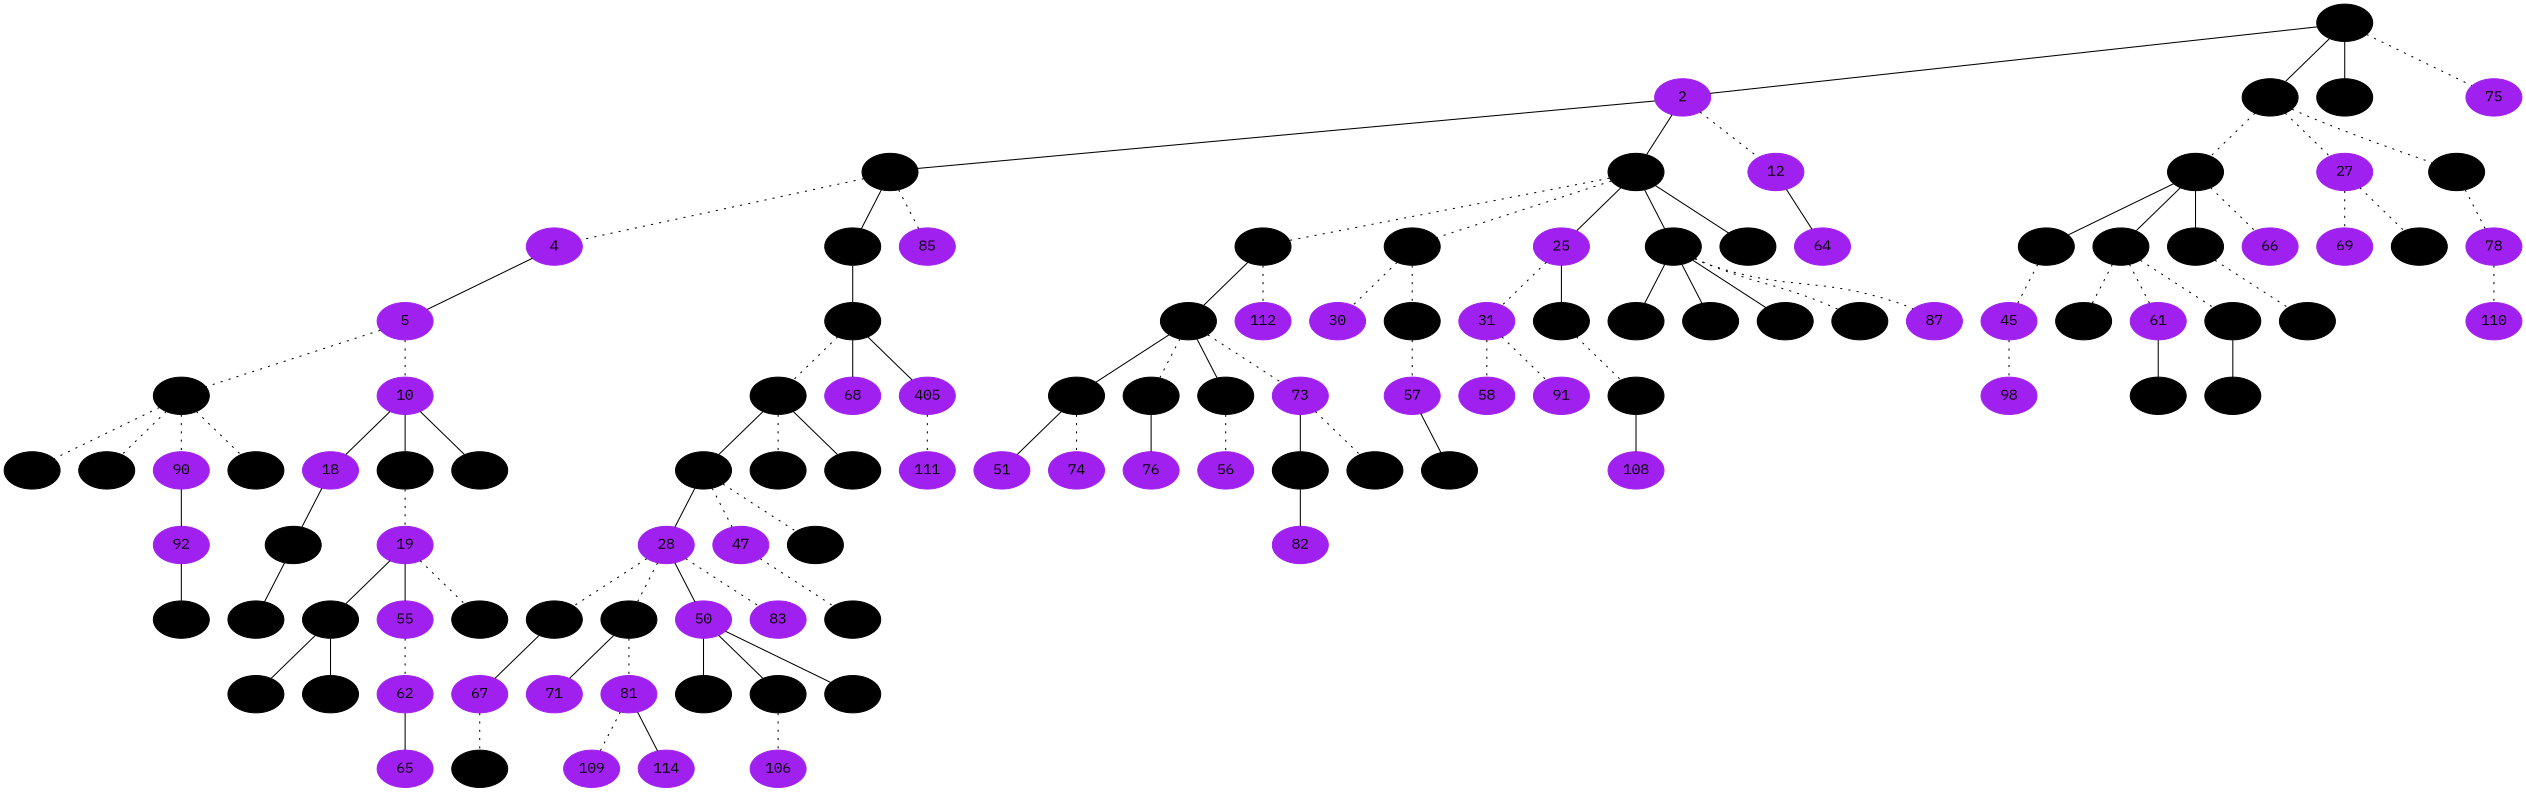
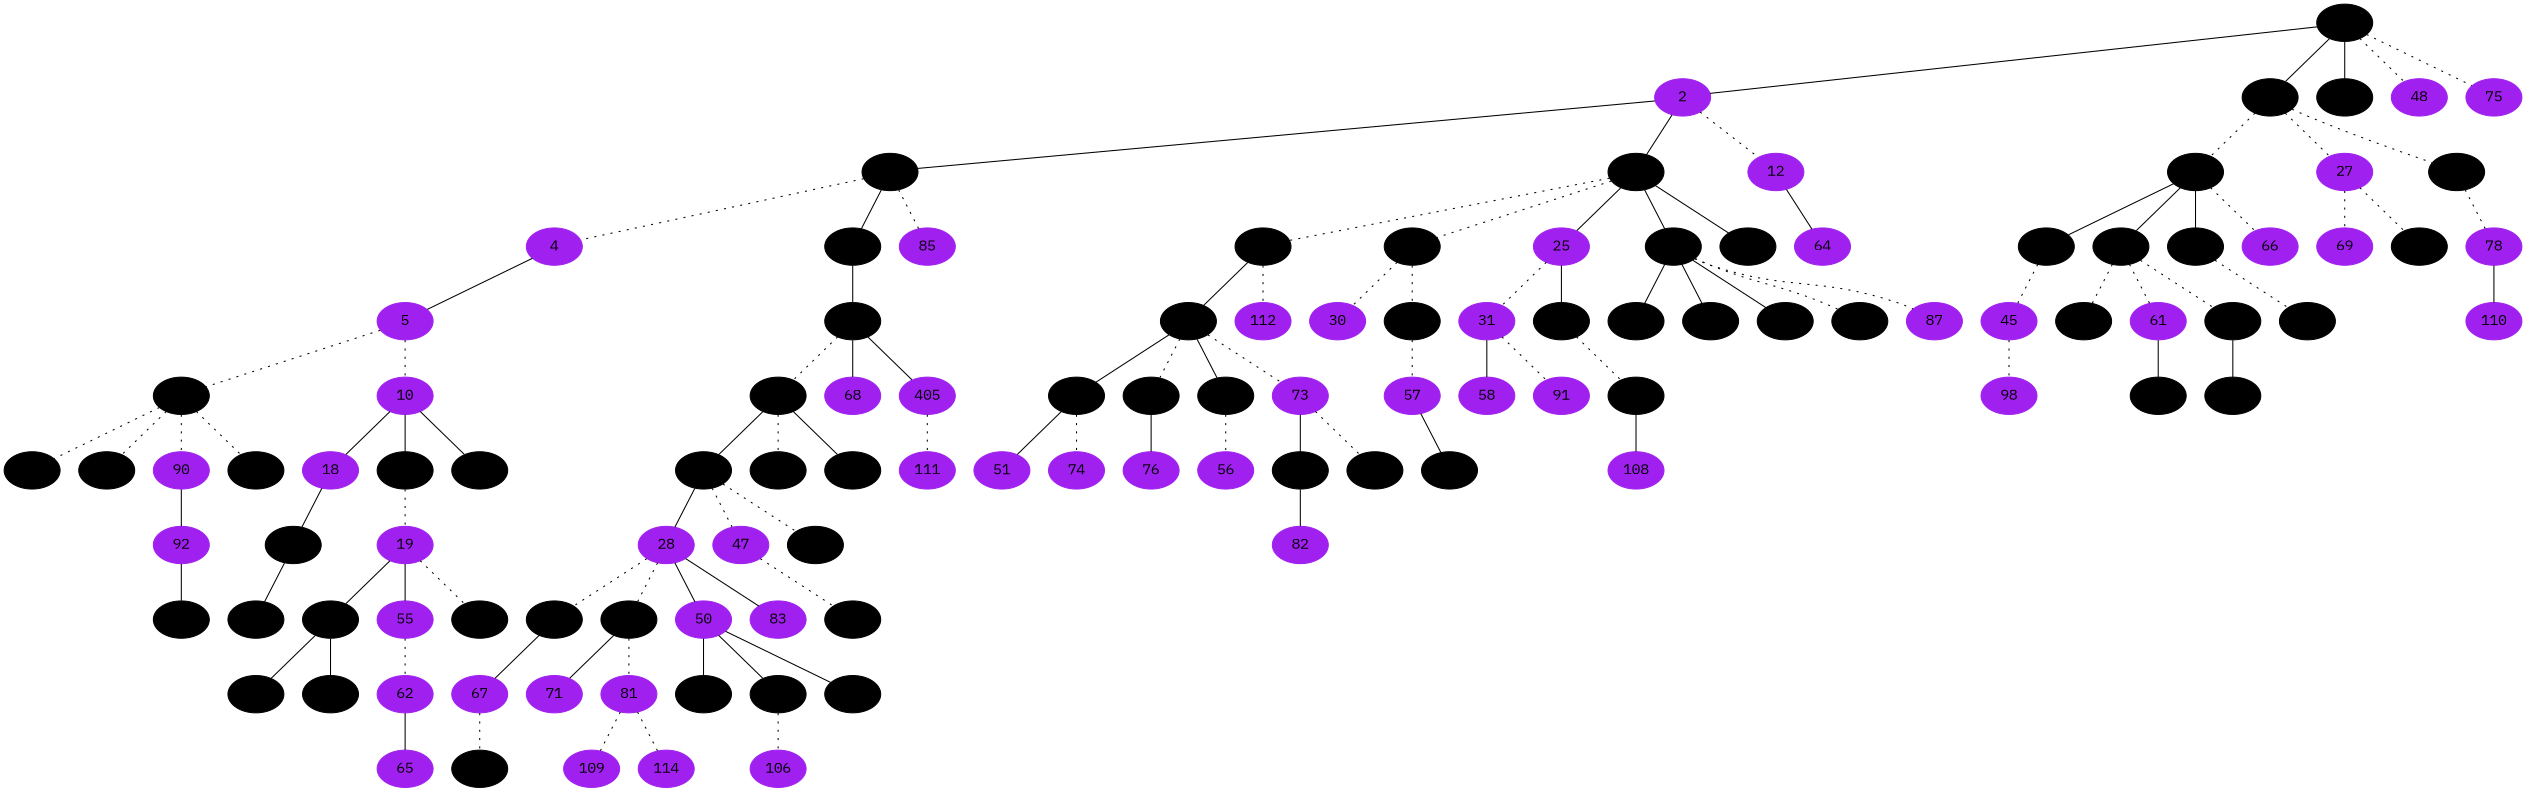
none -> (2419, 97)
(2494, 284) -> (2494, 284)
(1487, 359) -> (1487, 359)
(722, 582) -> (722, 582)
(648, 732) -> (648, 732)
